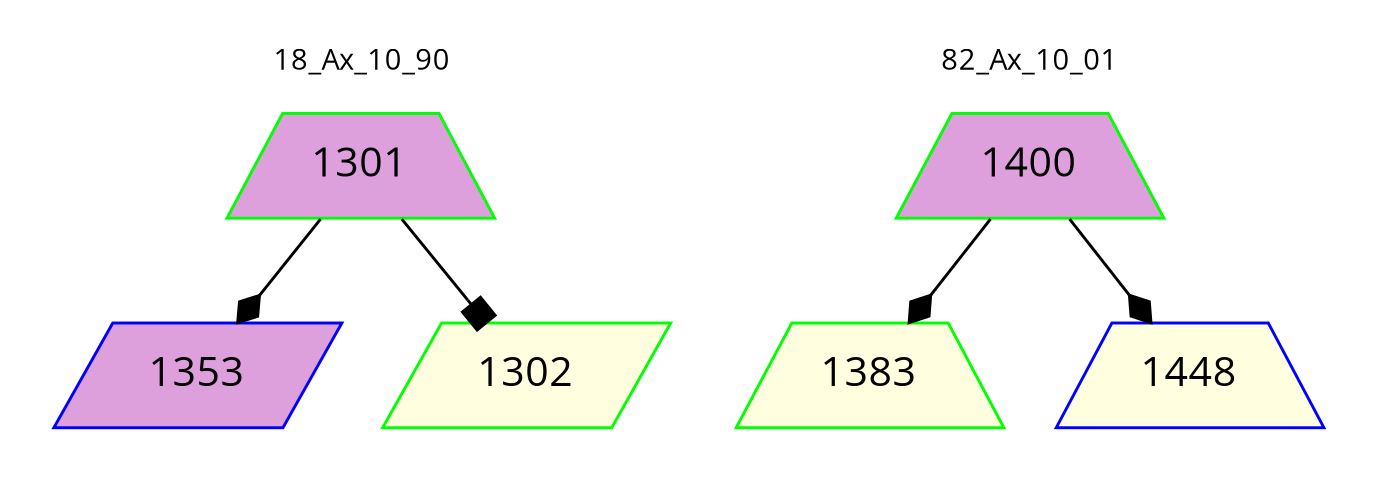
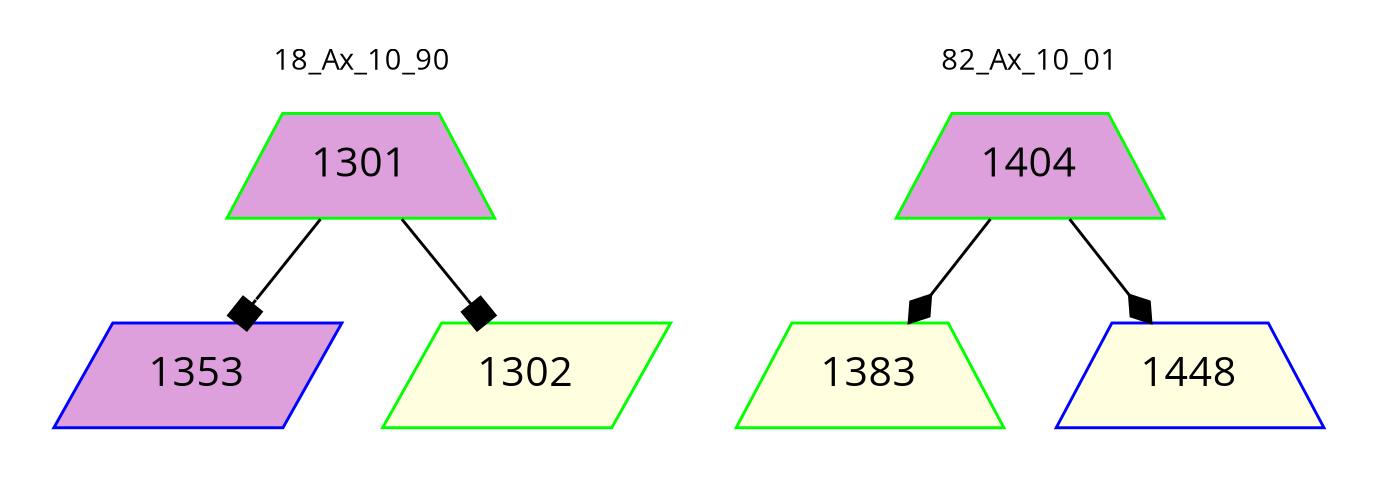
(1030, 166) -> (1030, 166)
(288, 259) -> (288, 259)
